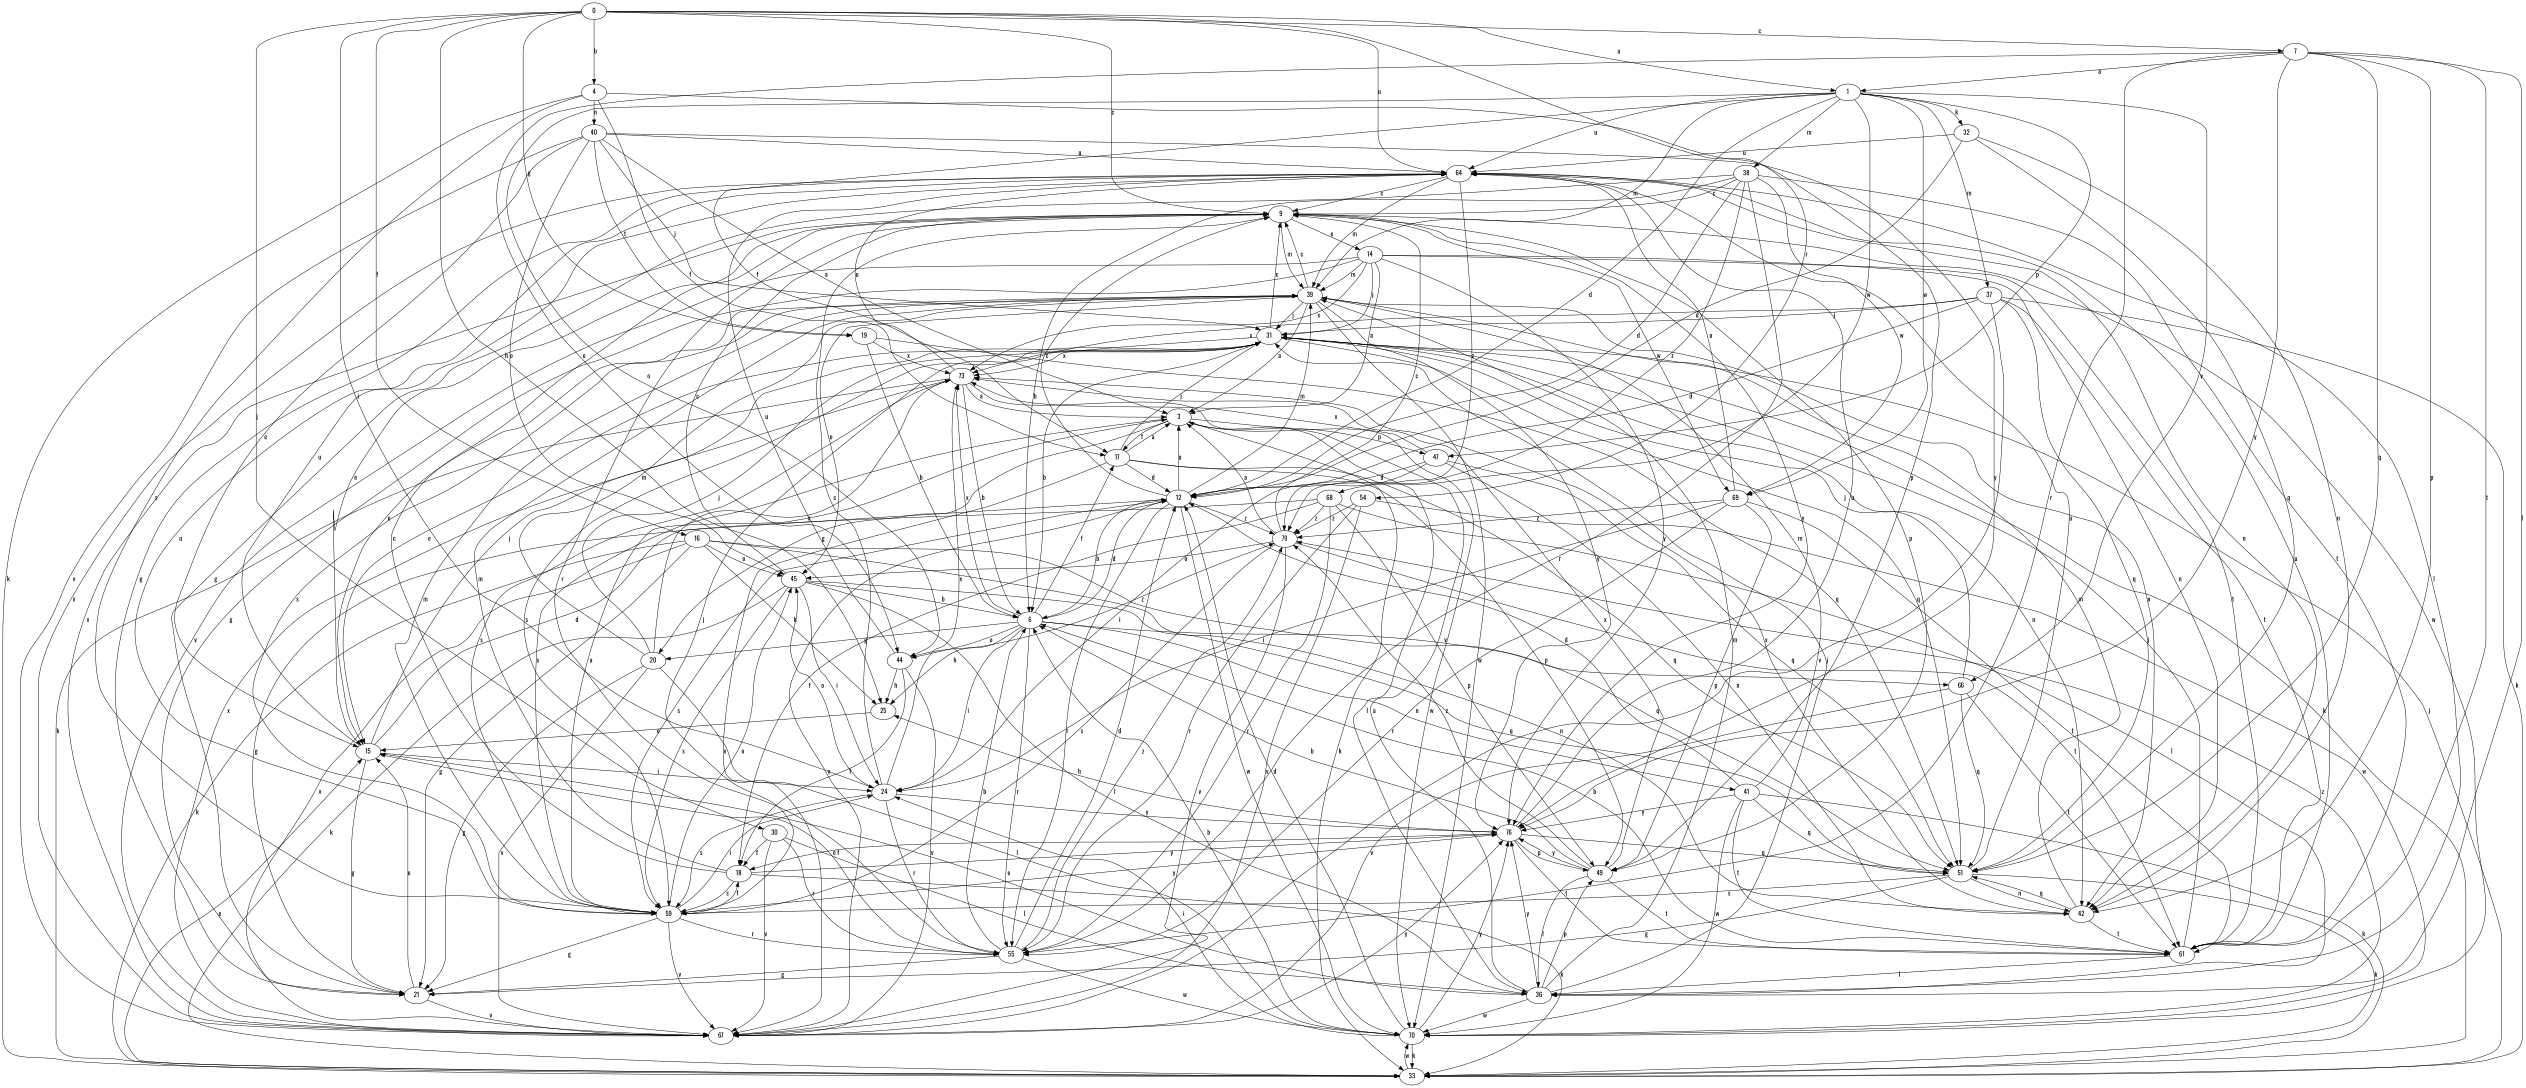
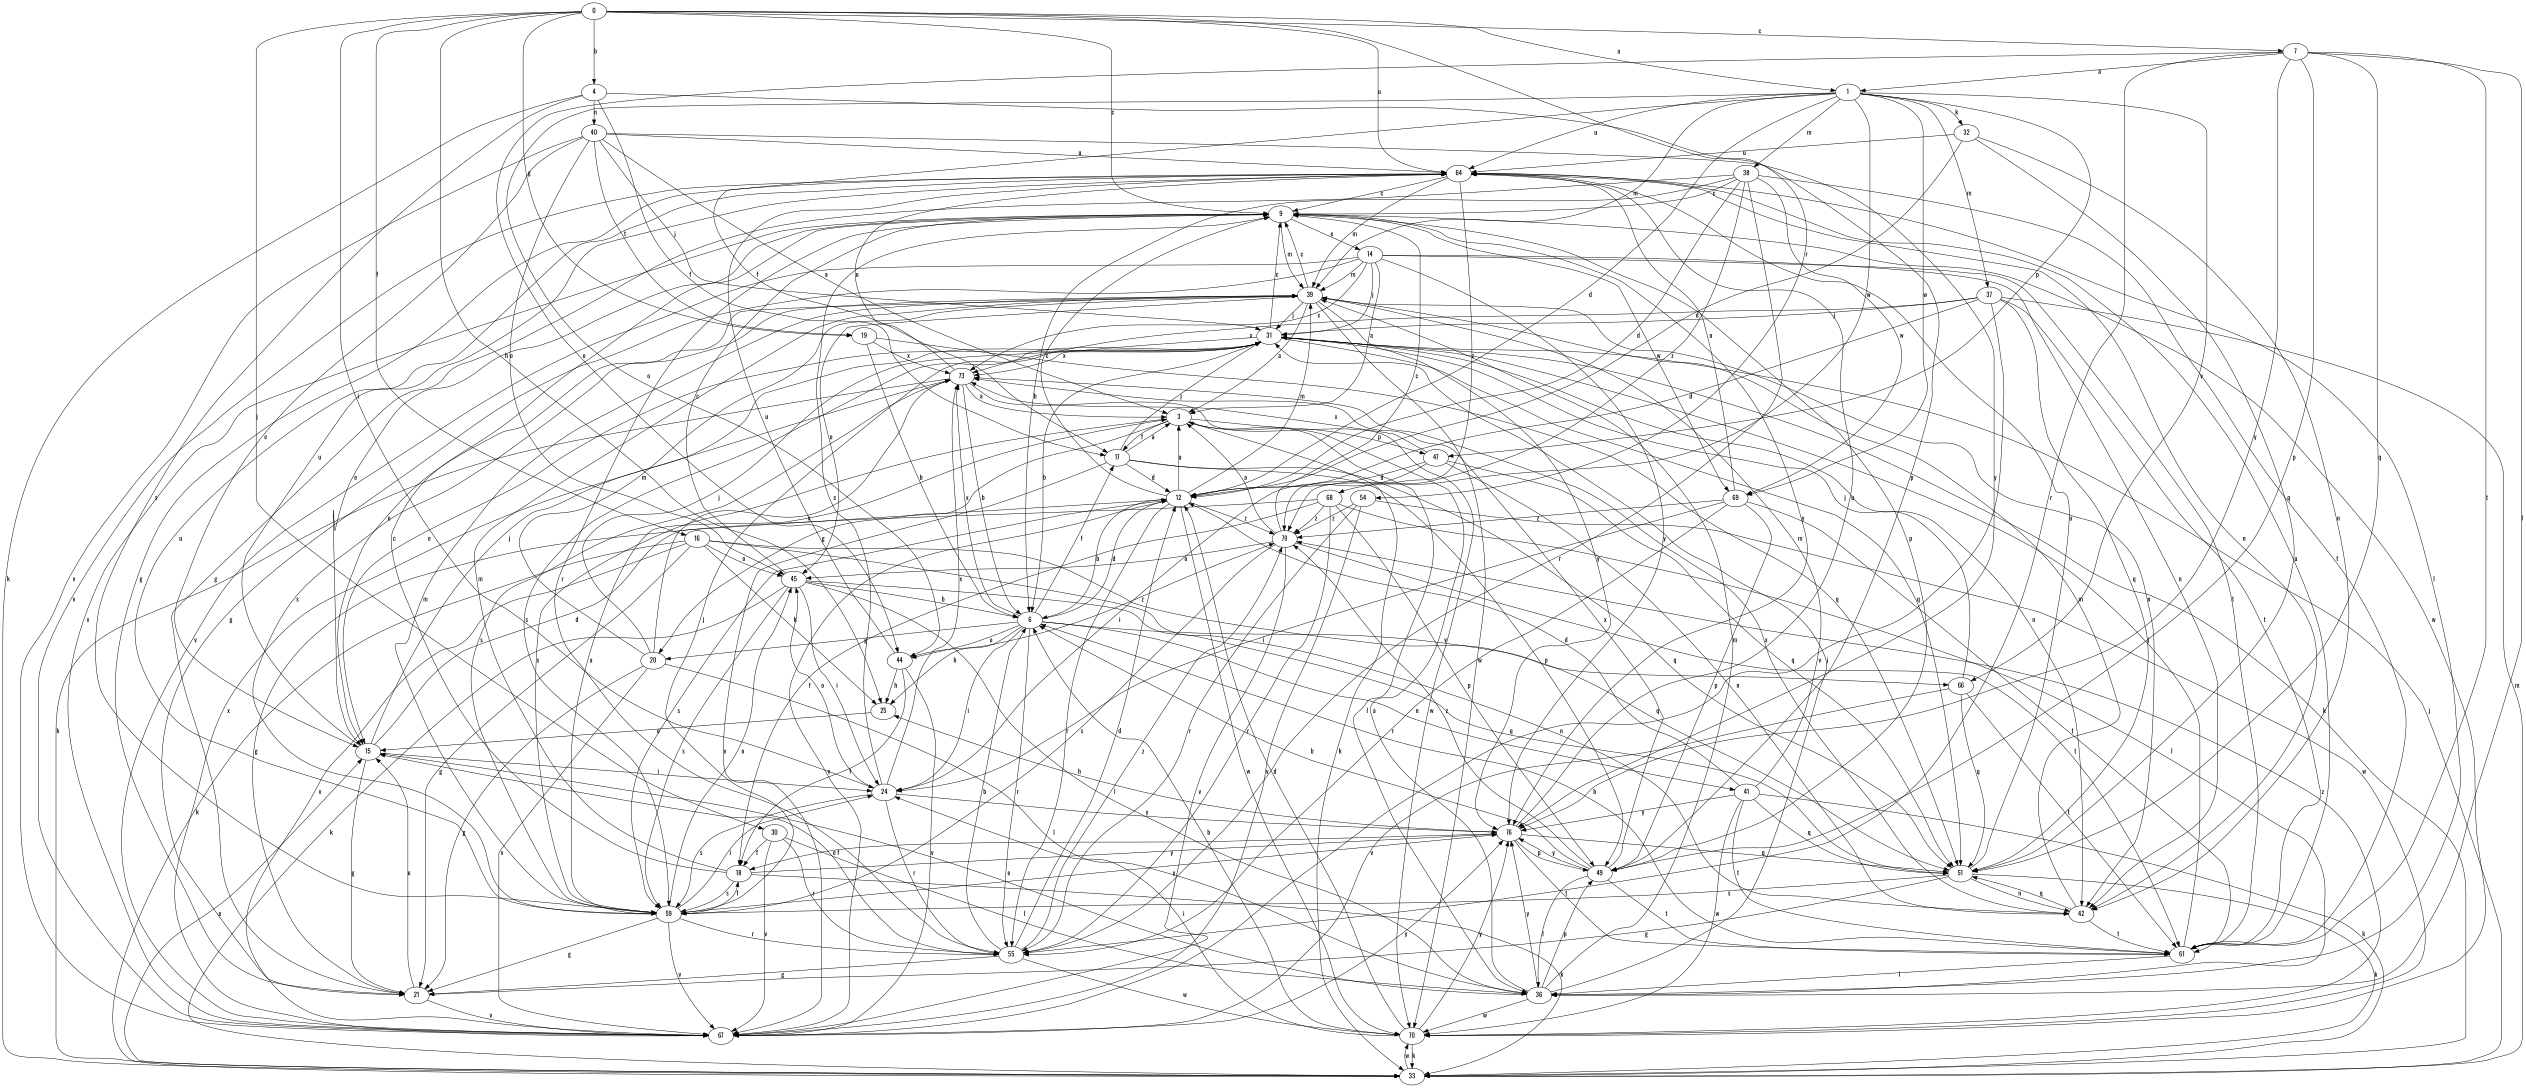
(2430, 523) -> (2167, 624)
(2517, 686) -> (2517, 686)
(1002, 852) -> (1060, 846)
